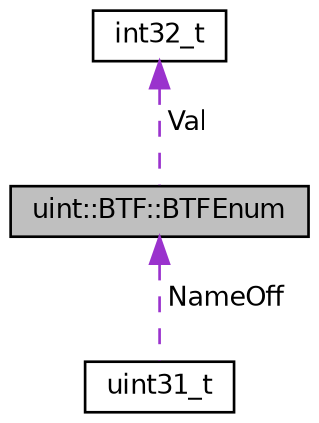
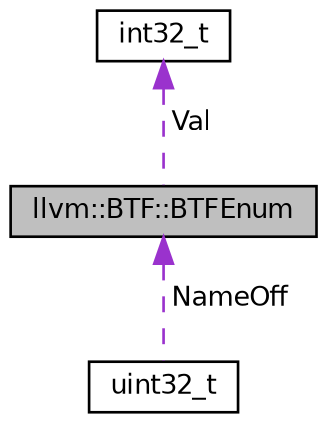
(160, 211) -> (164, 211)
(160, 387) -> (164, 387)
